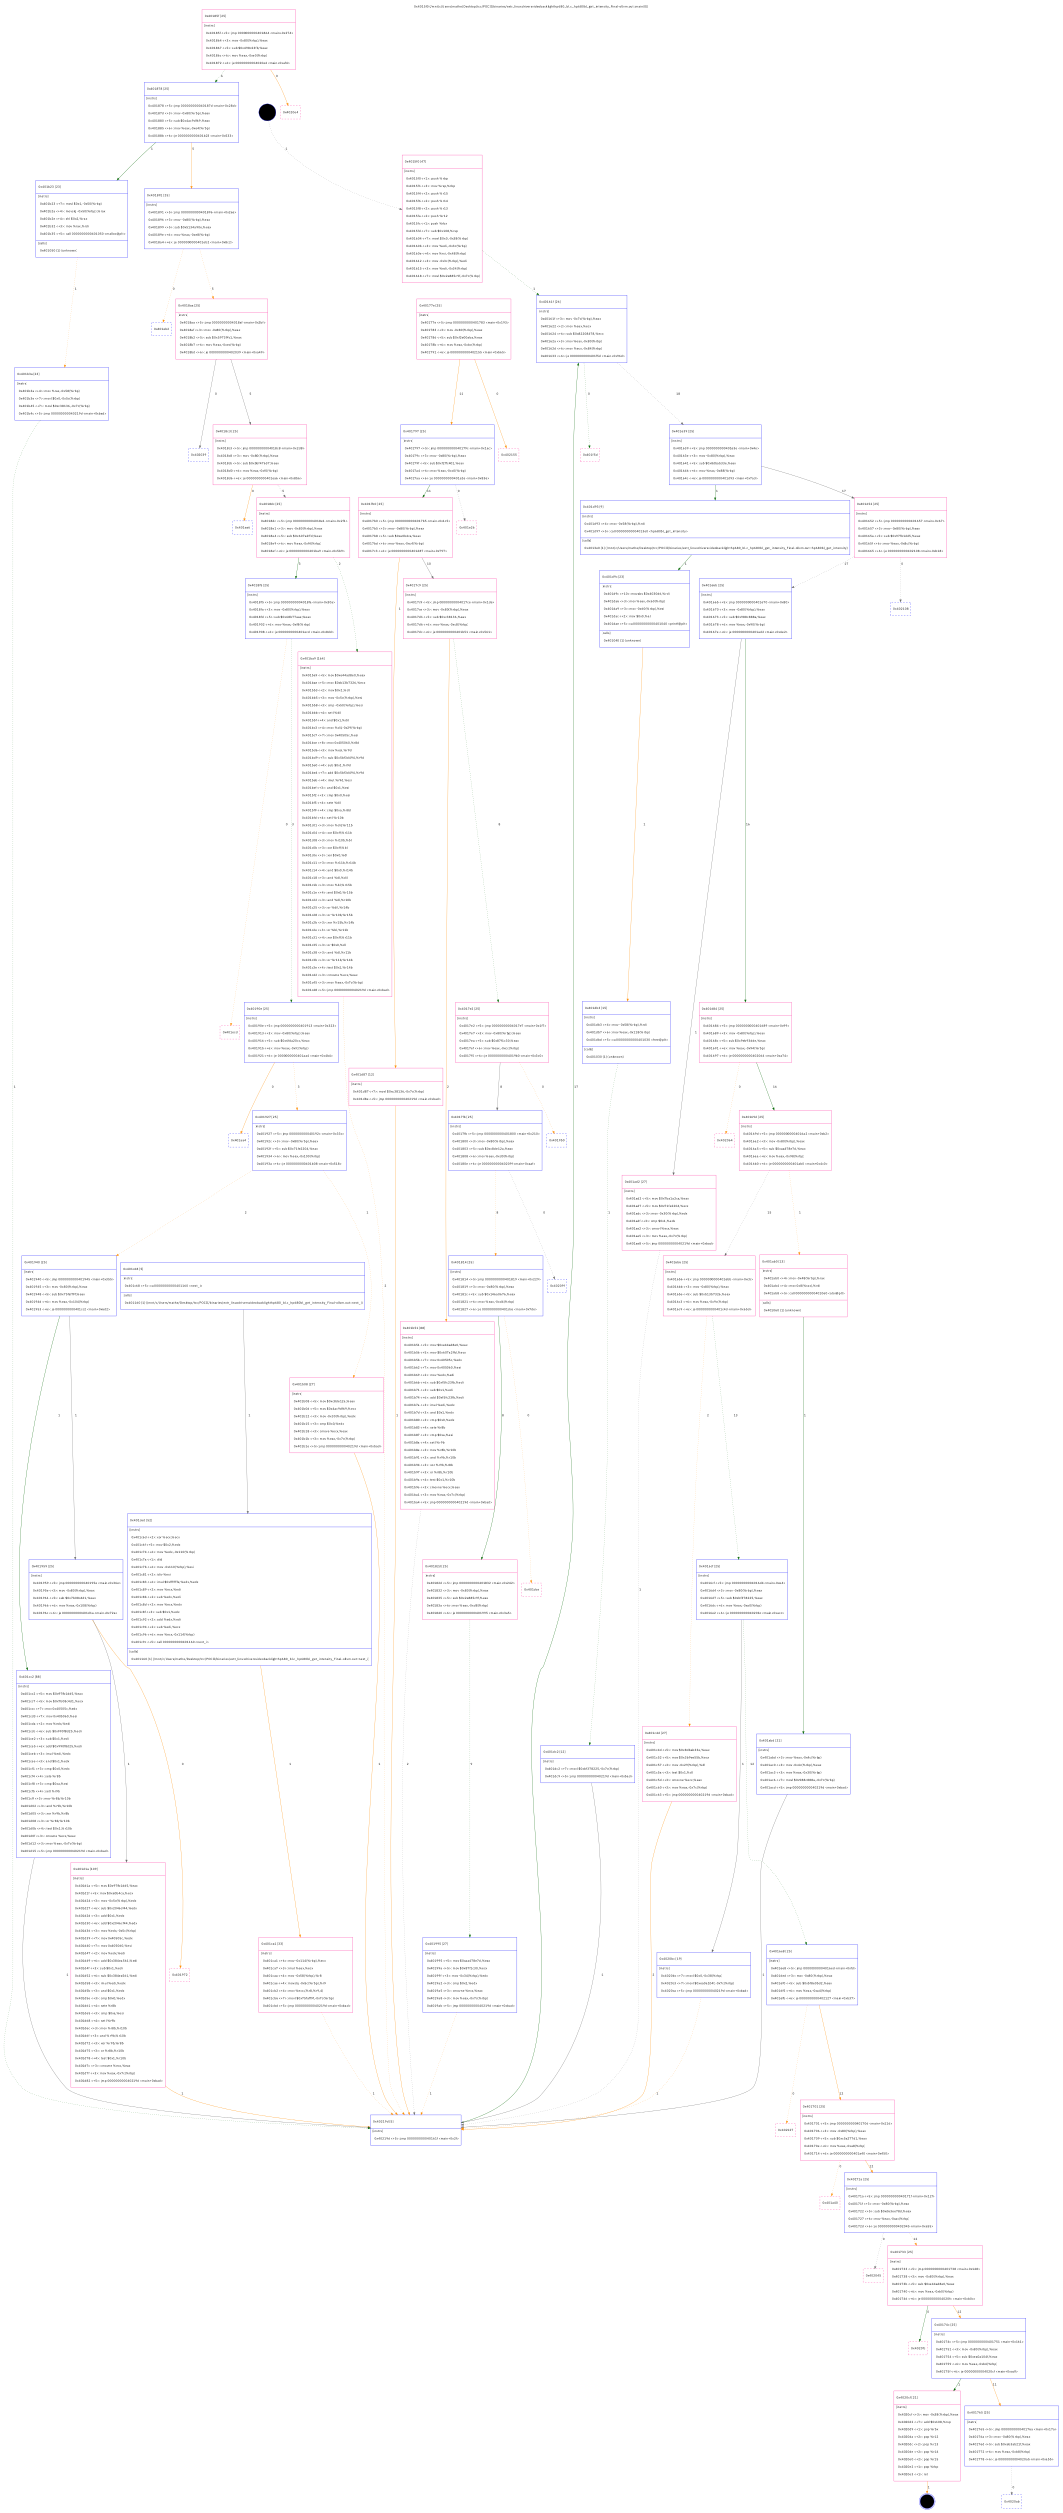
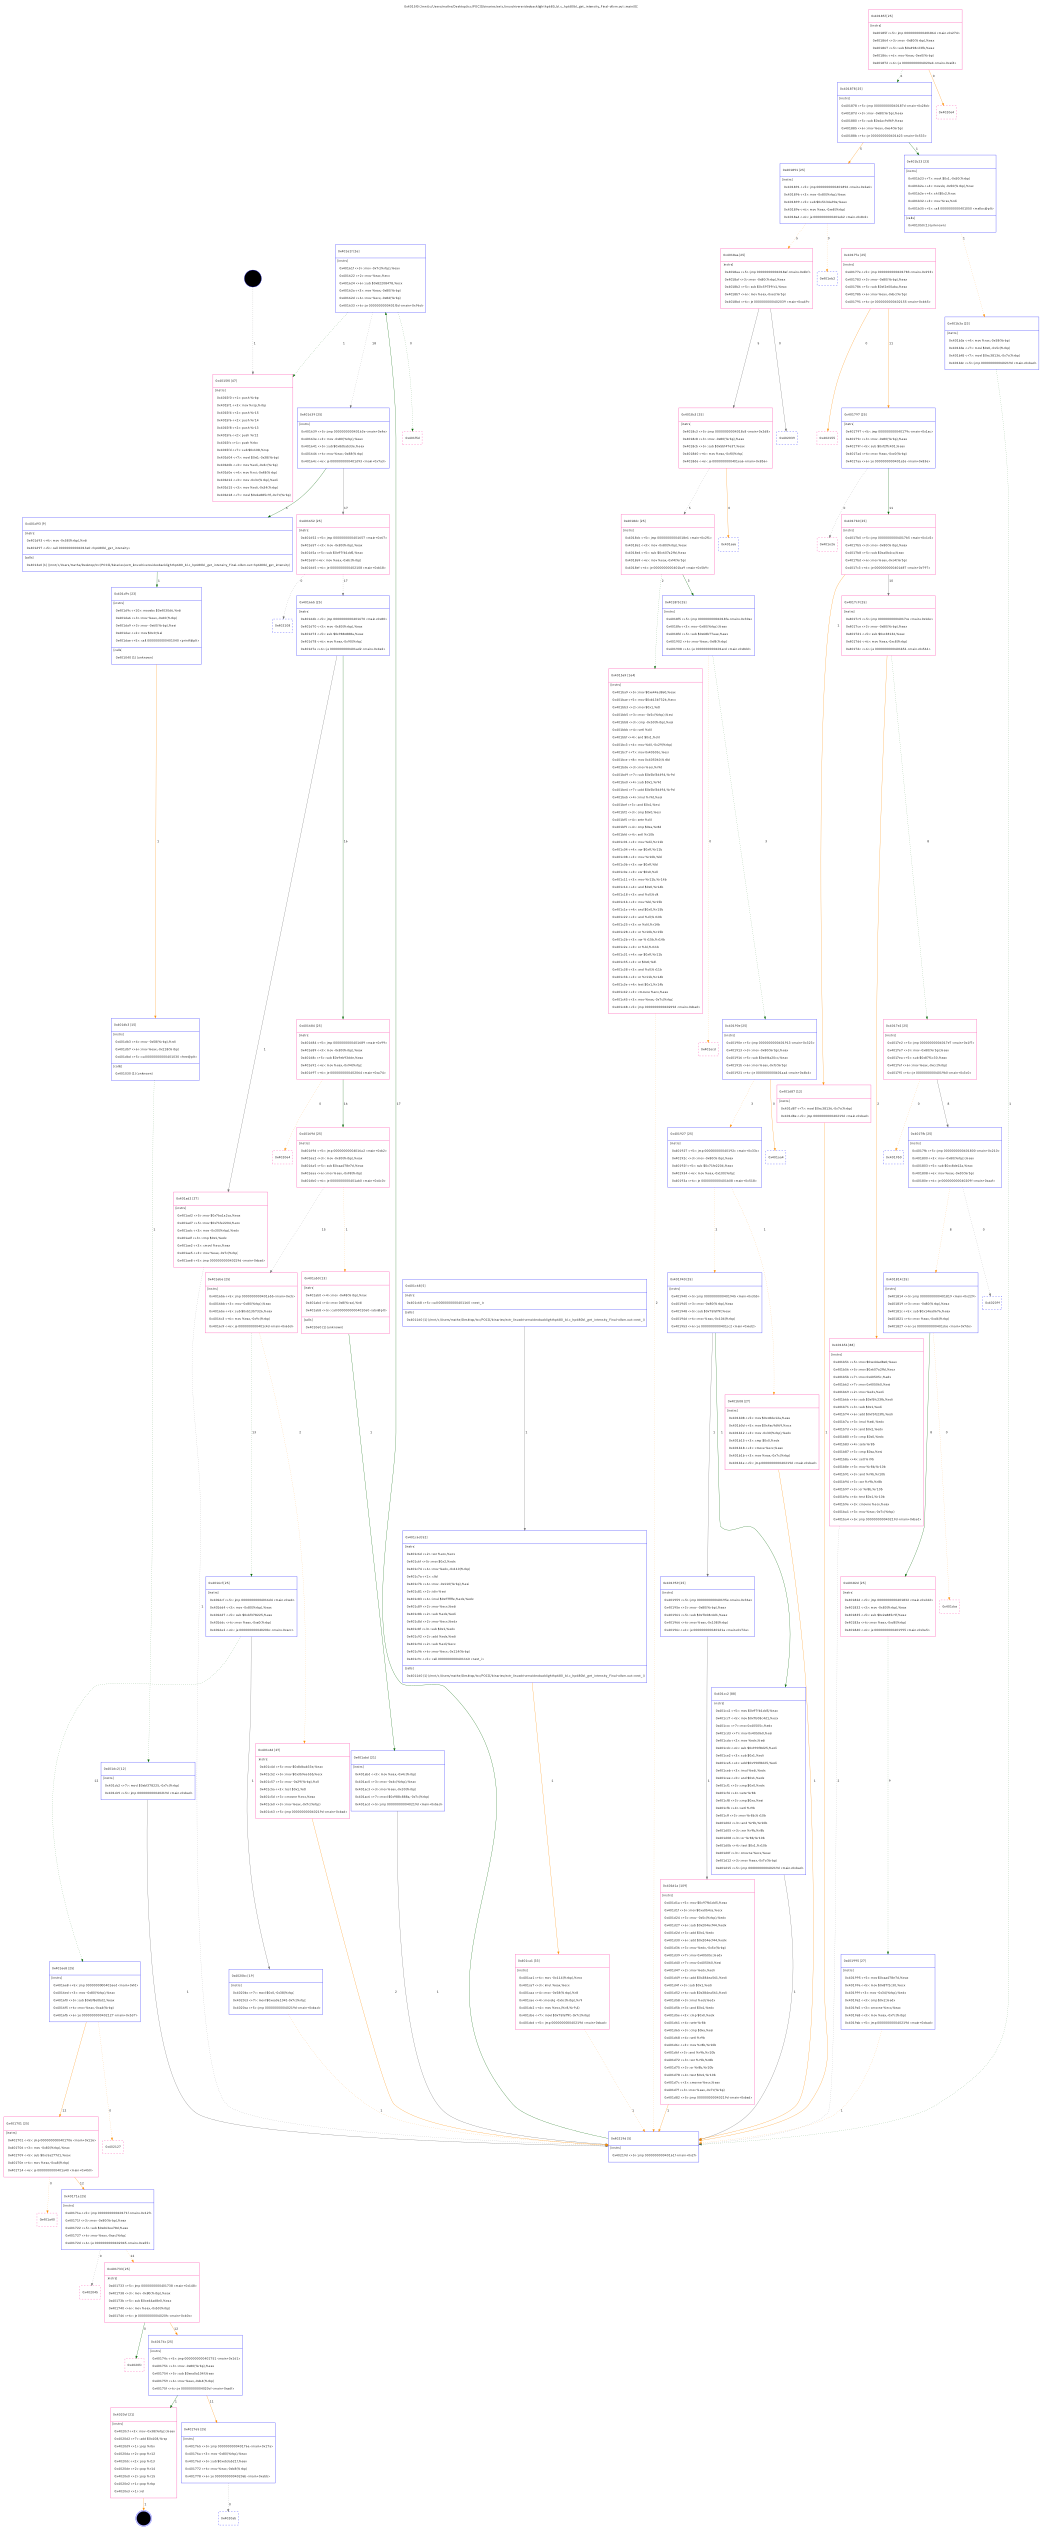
(510, 272) -> (321, 343)
(180, 1975) -> none
